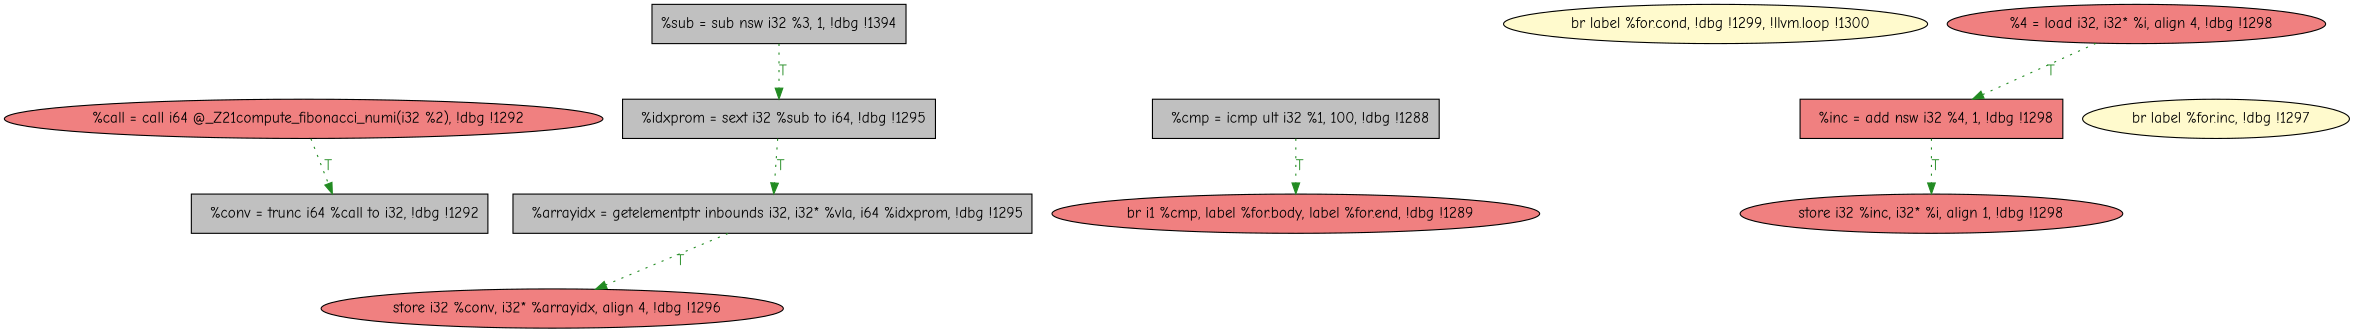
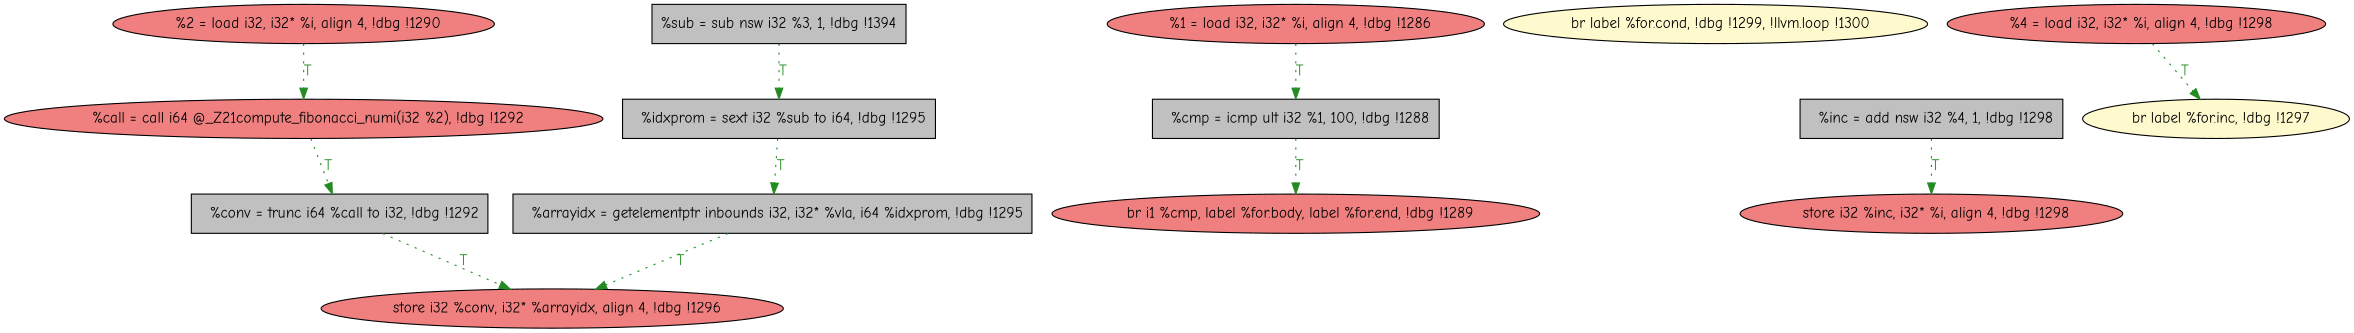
none -> (304, 24)
none -> (1296, 24)
(2039, 69) -> (2173, 67)
(1931, 119) -> (1931, 119)
(1931, 214) -> (1931, 214)
none -> (441, 259)
